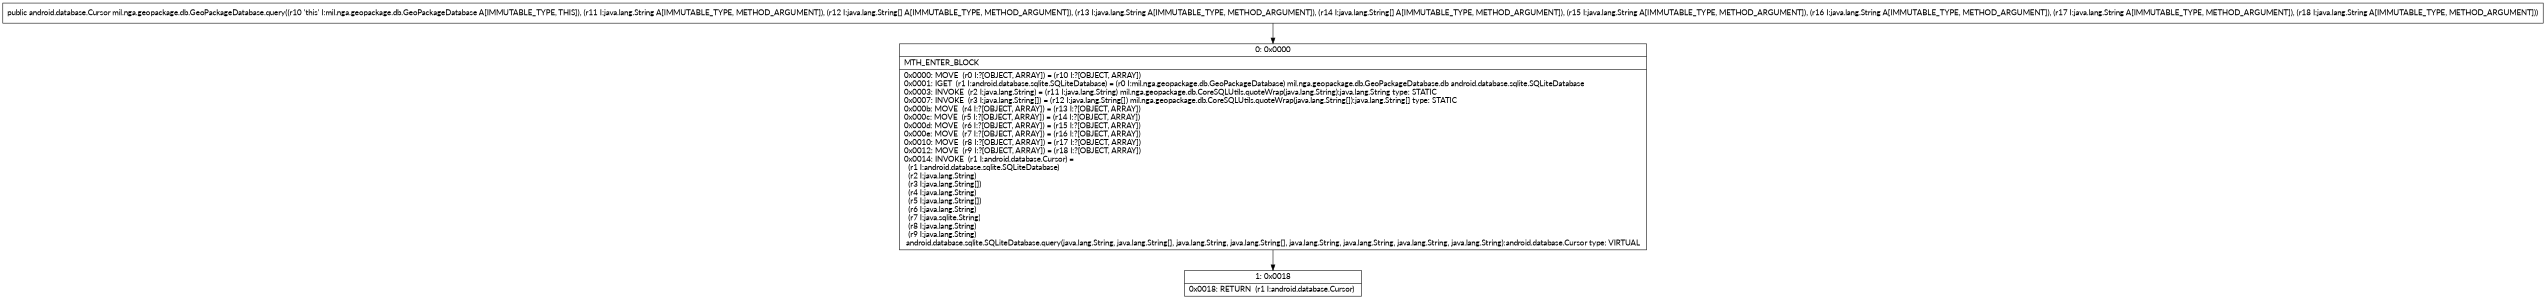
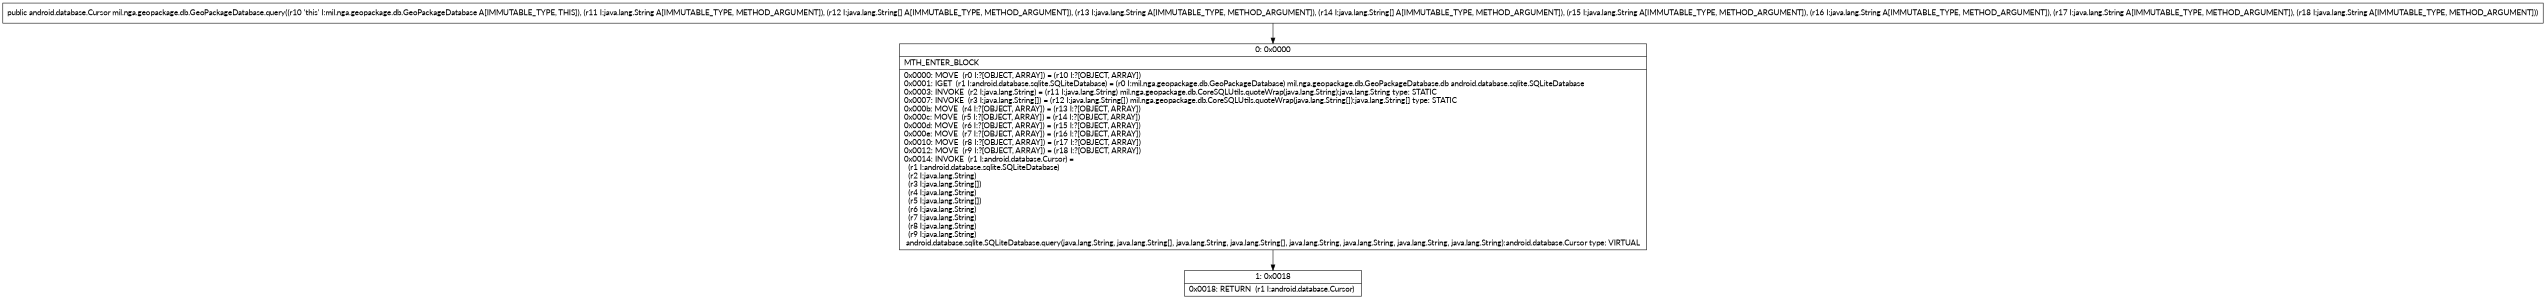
(942, 218) -> (940, 218)
